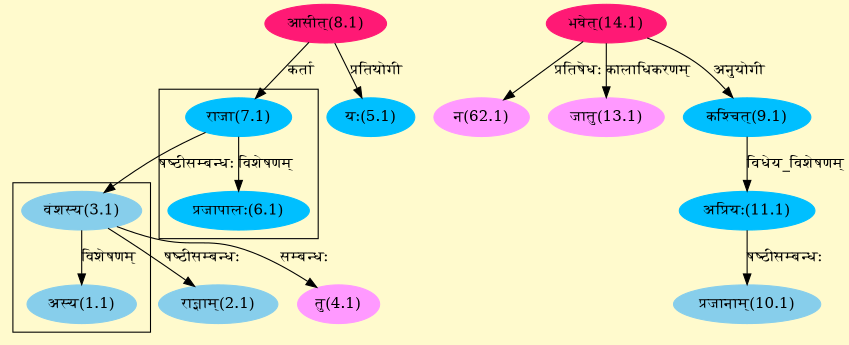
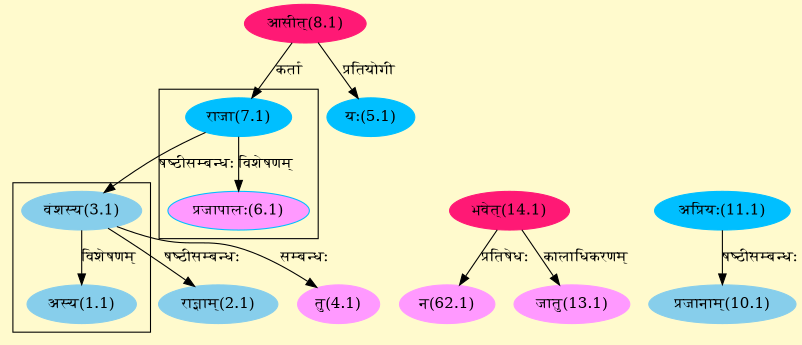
(747, 117) -> none
(239, 211) -> (239, 211)
